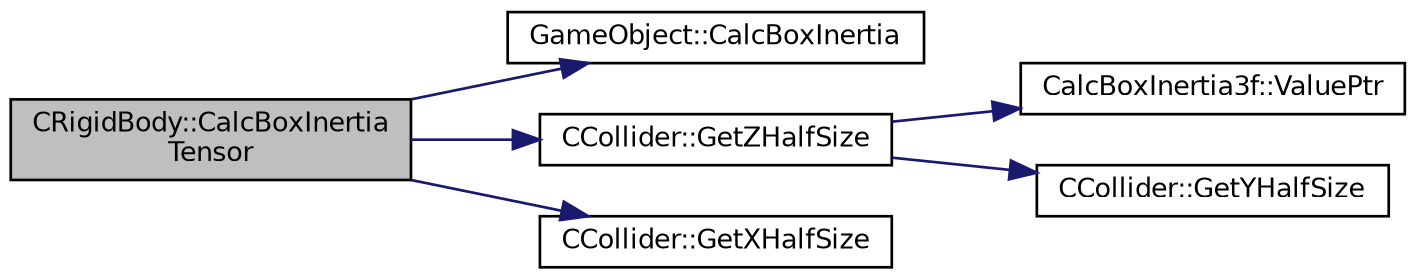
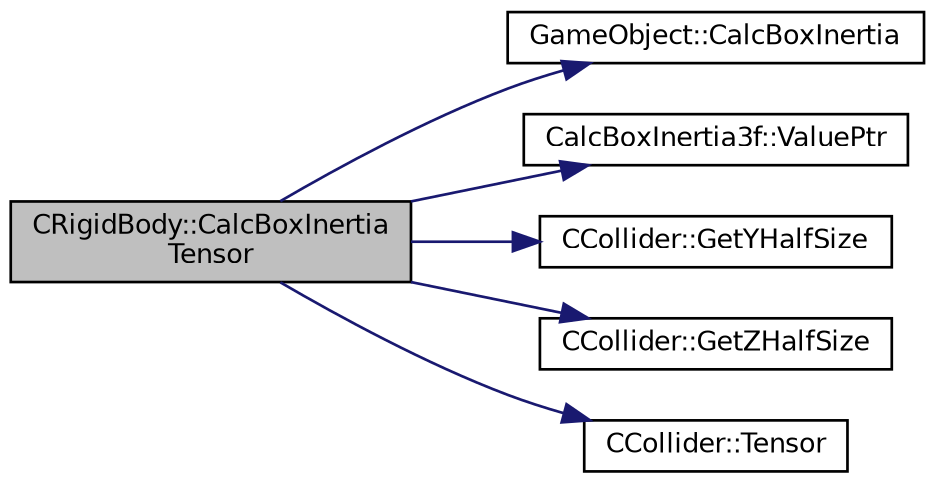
(942, 116) -> (486, 186)
(951, 164) -> (462, 242)
(716, 242) -> (716, 446)
